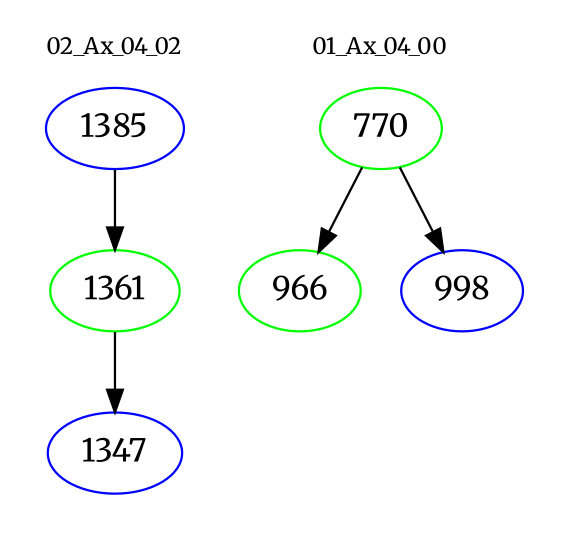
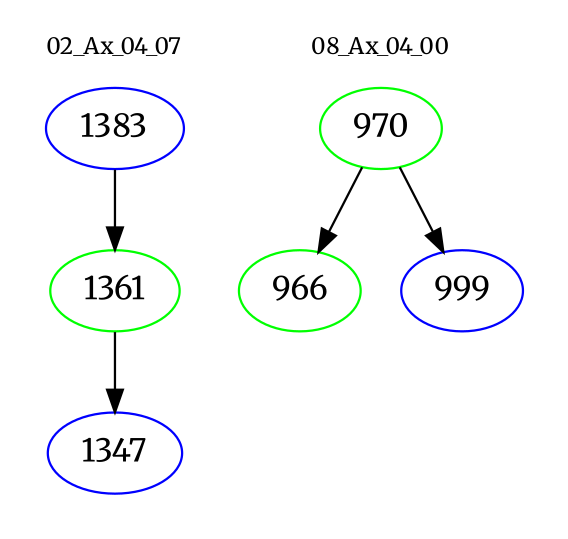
(115, 48) -> (115, 48)
(381, 48) -> (381, 48)
(115, 128) -> (115, 128)
(381, 128) -> (381, 128)
(462, 291) -> (462, 291)
